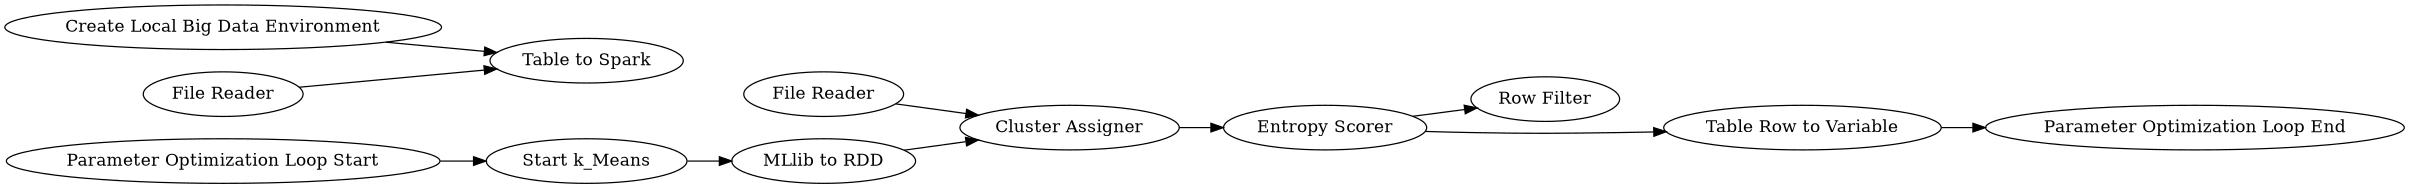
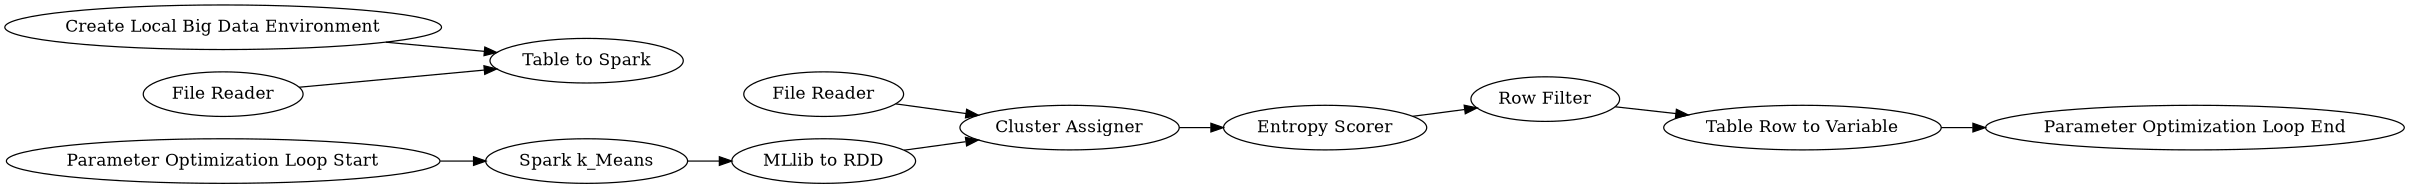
(1539, 133) -> (1646, 110)
(587, 161) -> (587, 161)
